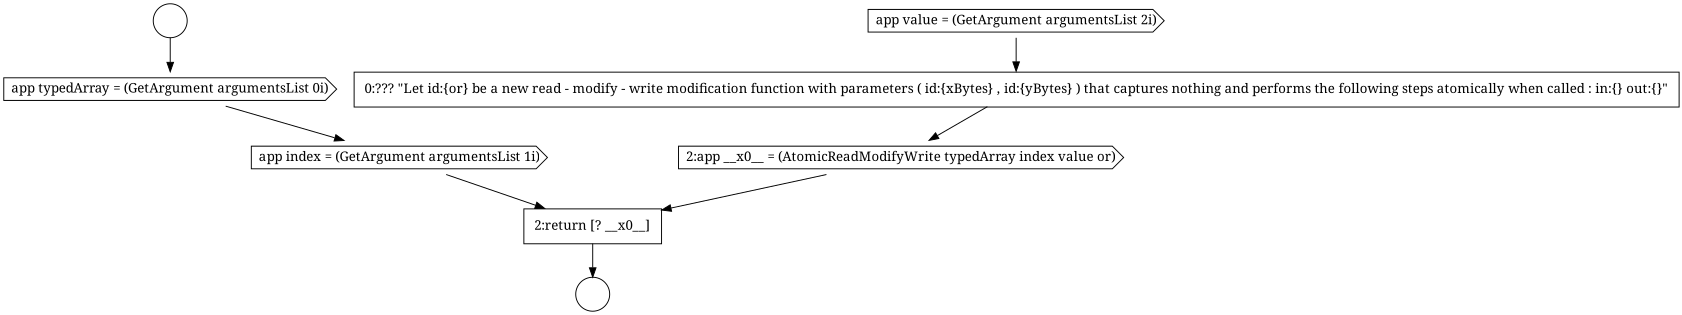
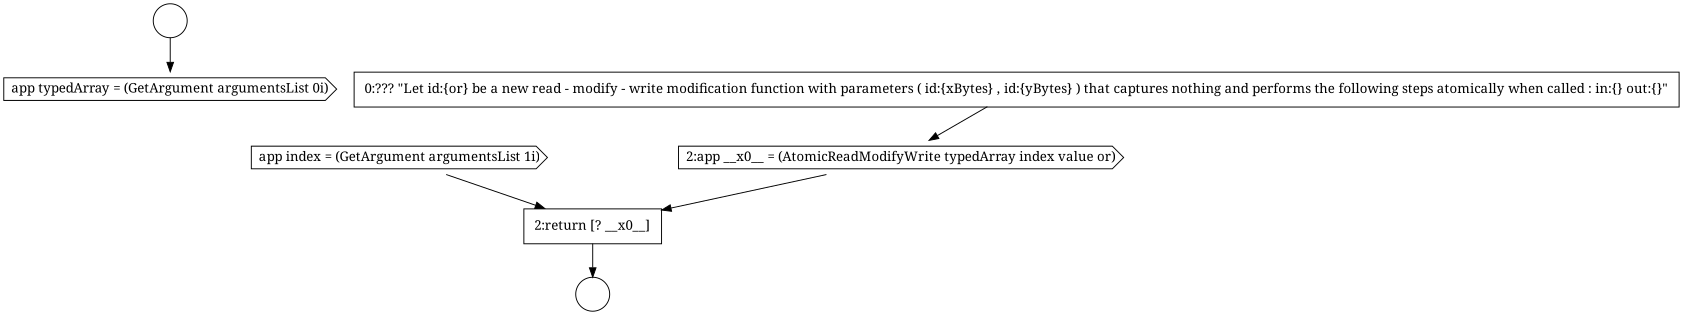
(1016, 21) -> none
(280, 122) -> none
